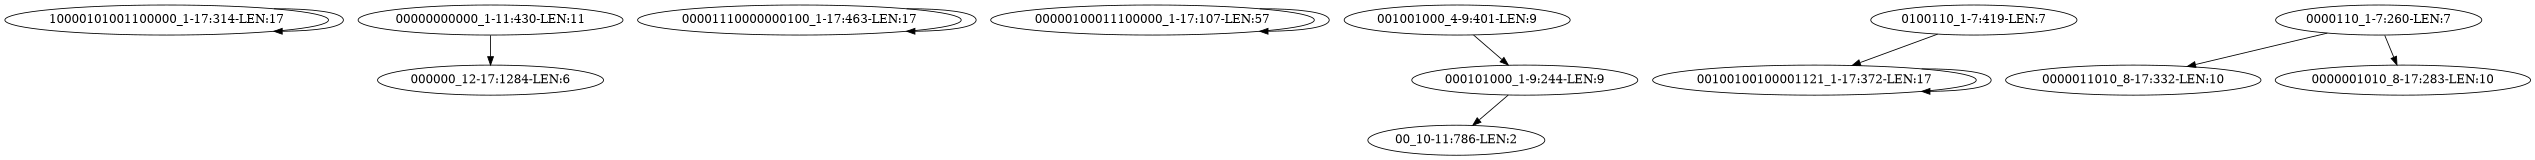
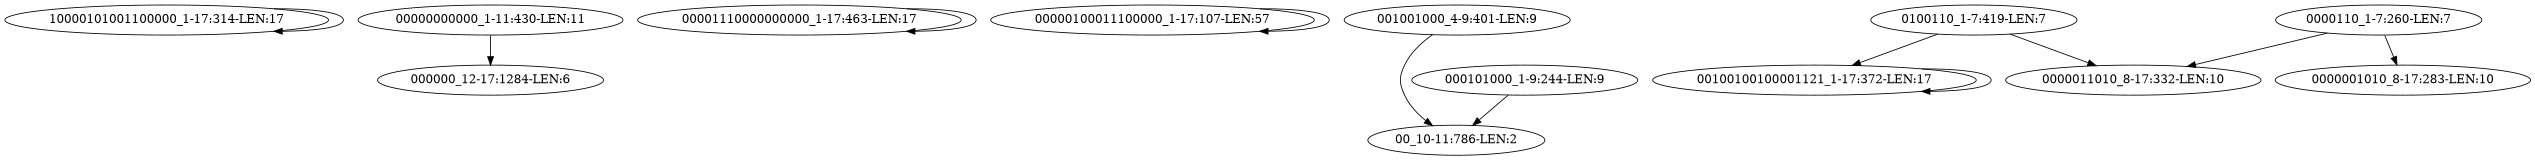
(799, 20) -> (799, 20)
(1488, 47) -> (1401, 76)
none -> (2049, 48)
